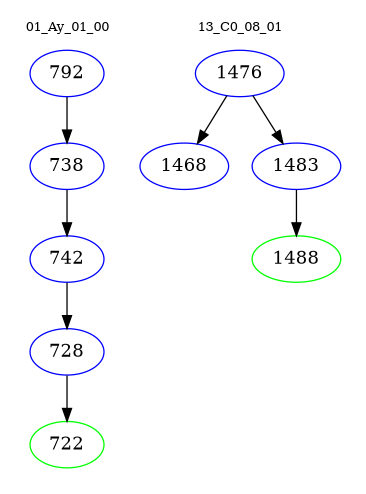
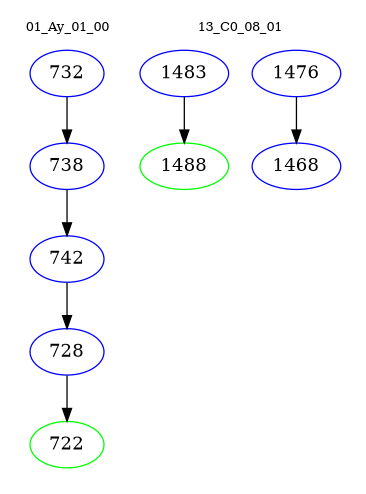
(67, 73) -> (67, 73)
(264, 114) -> none
